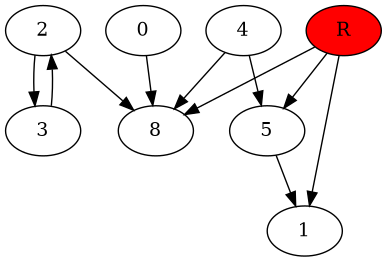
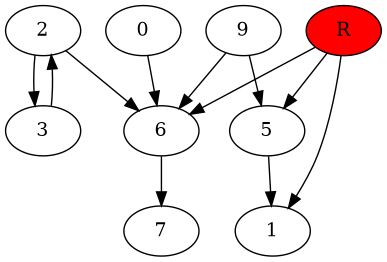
(244, 31) -> (244, 31)
(156, 131) -> (161, 131)
none -> (161, 231)
